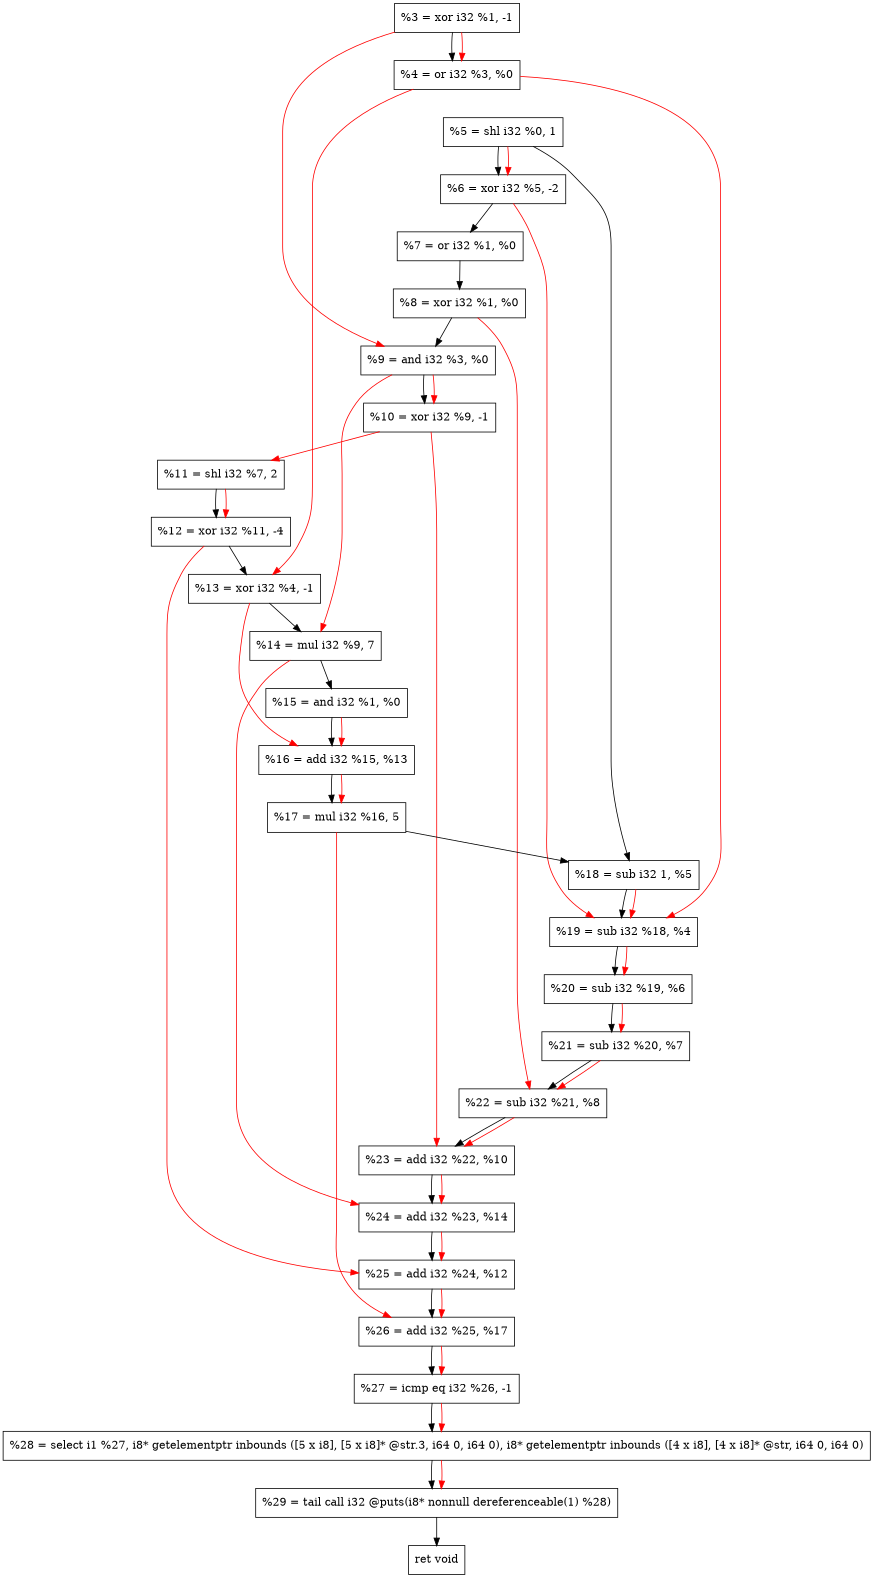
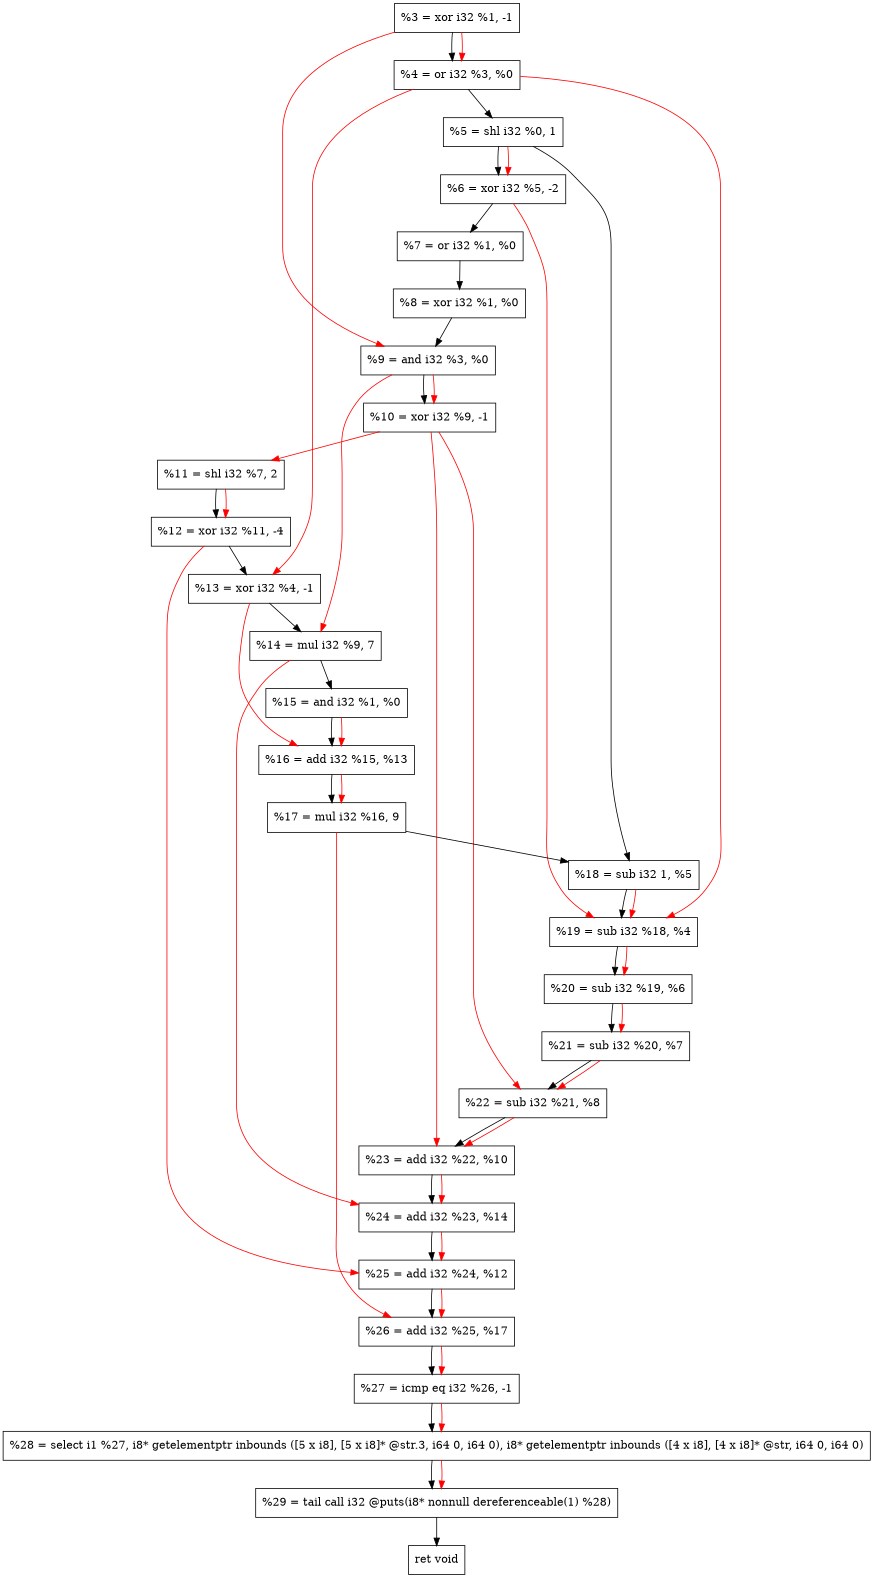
none -> (478, 101)
(517, 694) -> (473, 759)
(337, 818) -> (337, 818)
